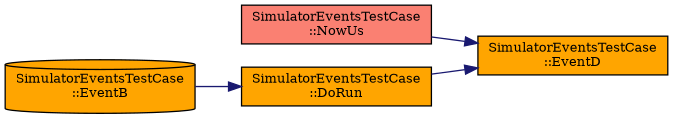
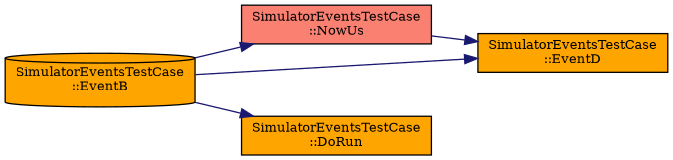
none -> (218, 52)
(448, 72) -> (330, 67)
